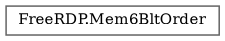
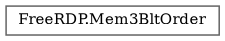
(113, 21) -> (113, 21)
